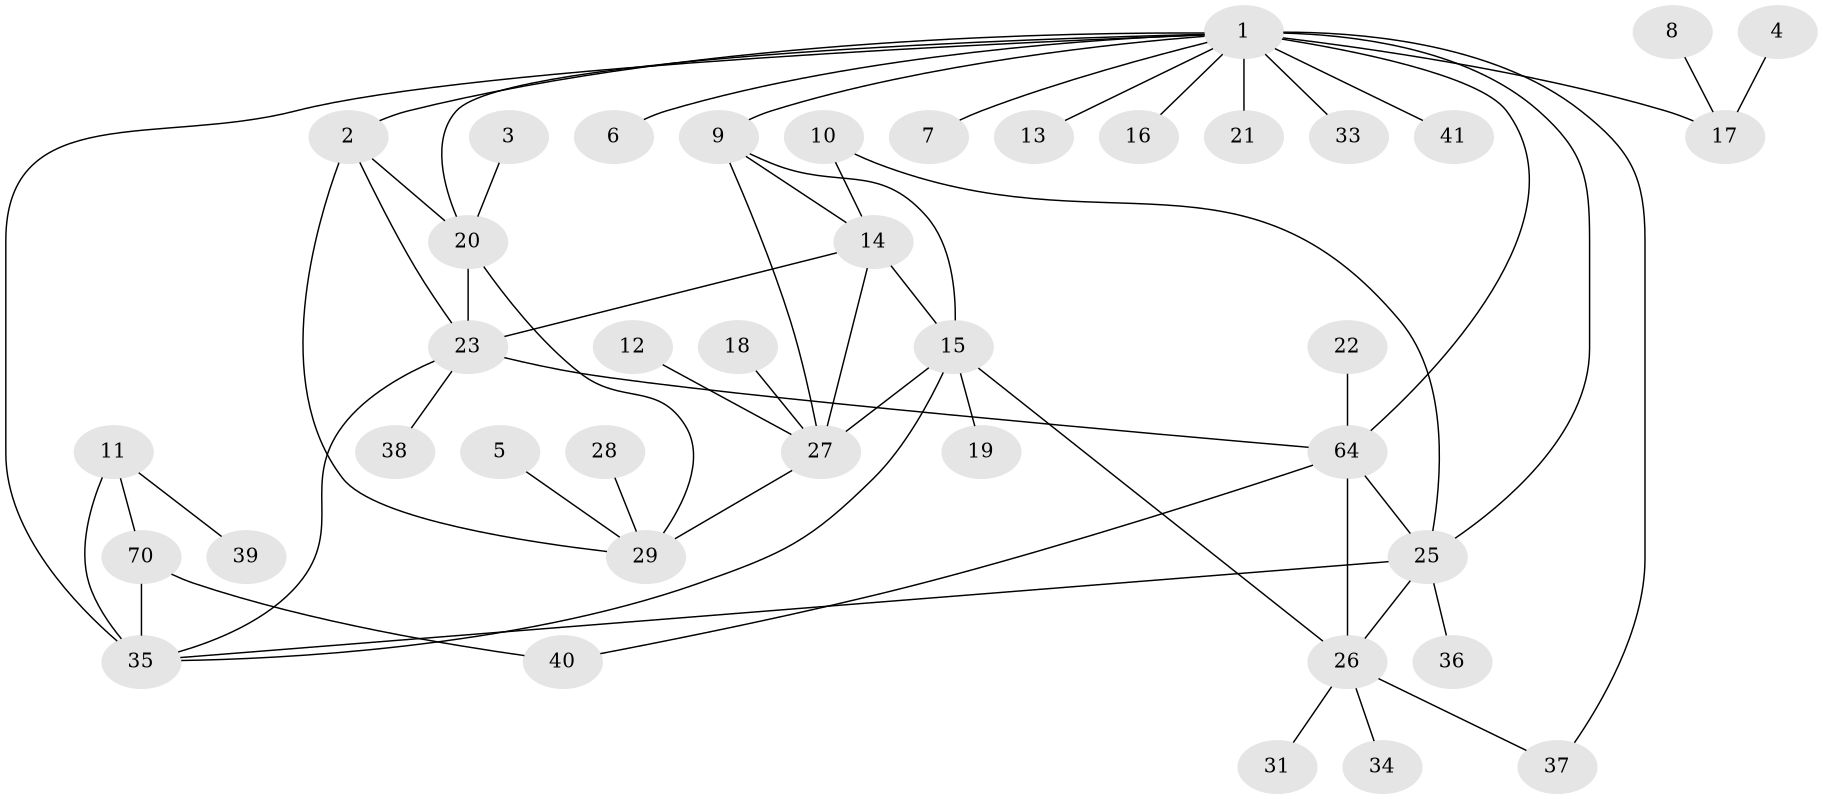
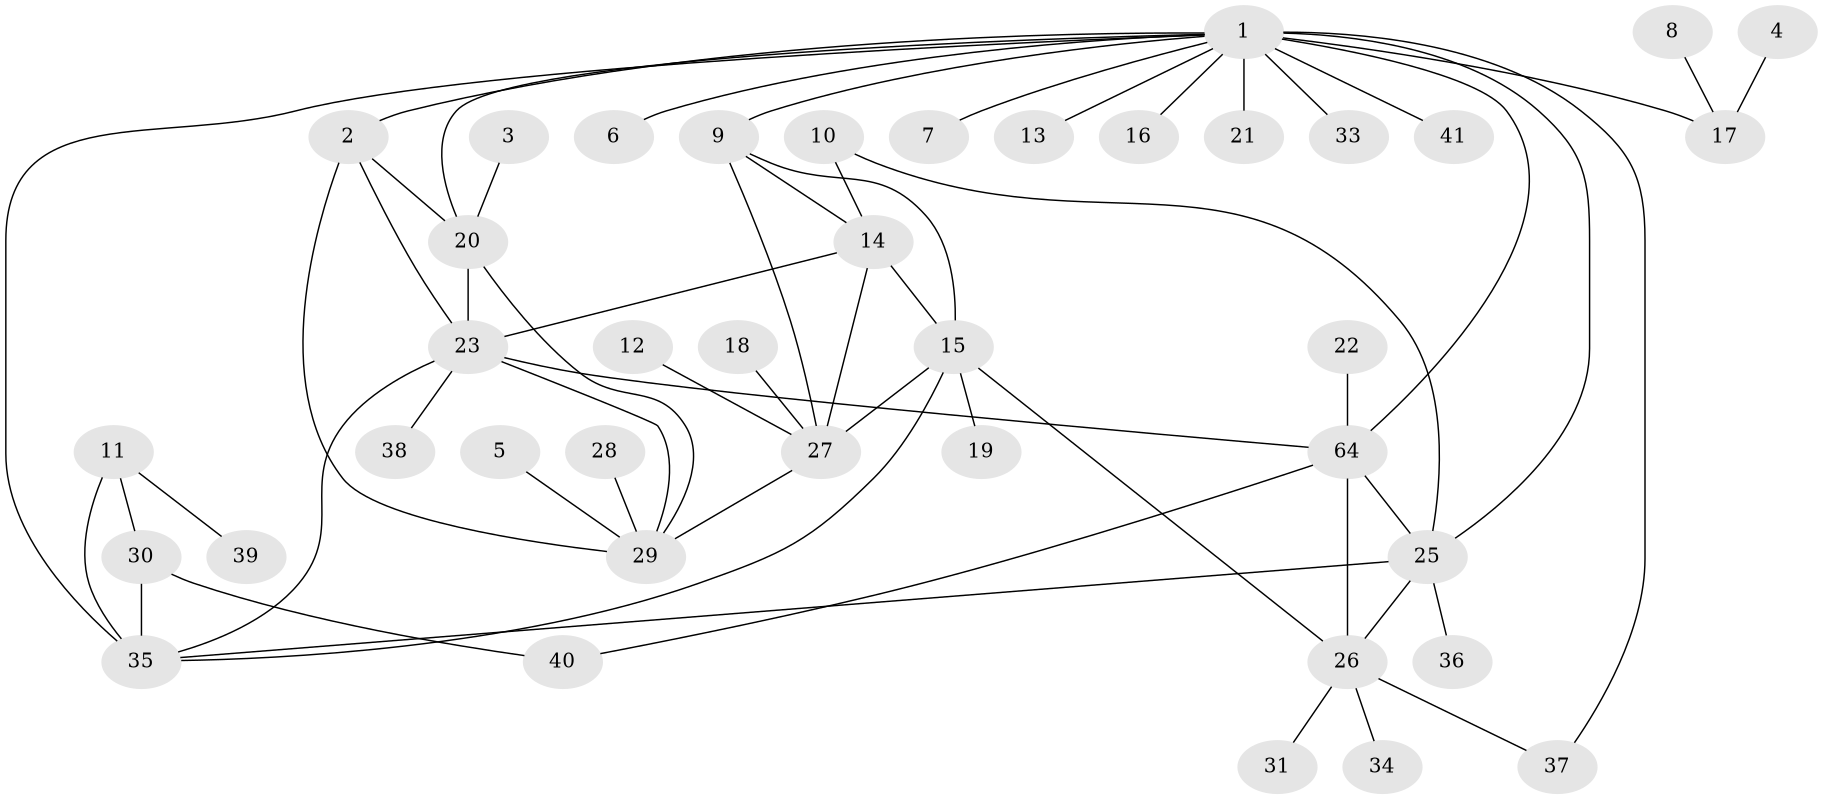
none -> (631, 413)
(141, 557) -> (141, 557)
